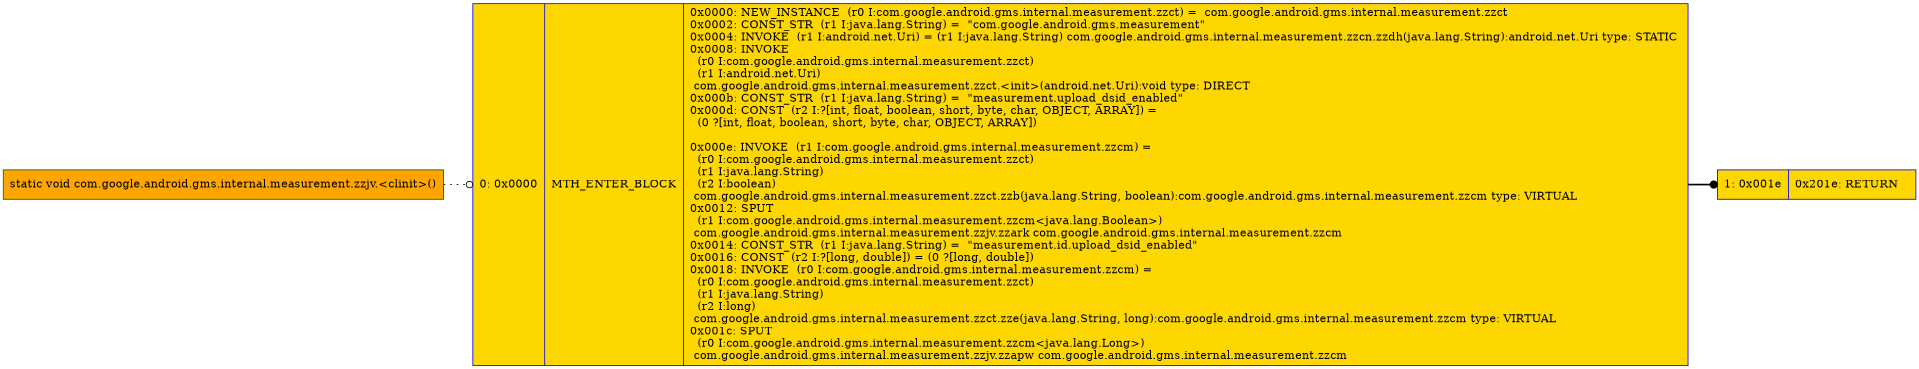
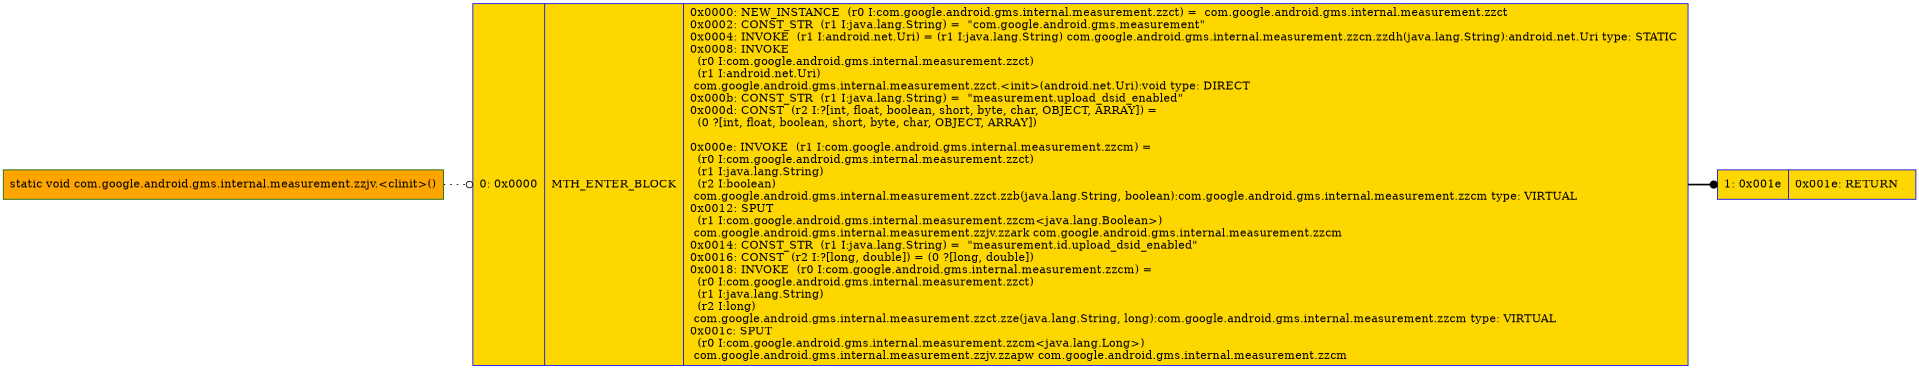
(1852, 184) -> (1852, 184)
